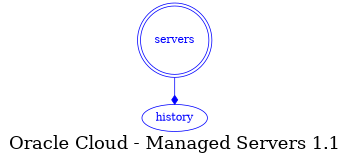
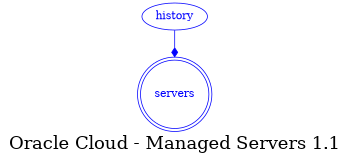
(175, 86) -> (175, 39)
